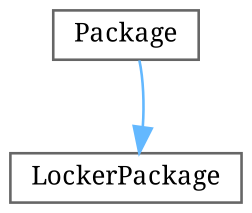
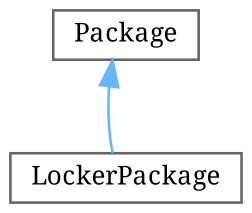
(143, 94) -> (109, 120)
